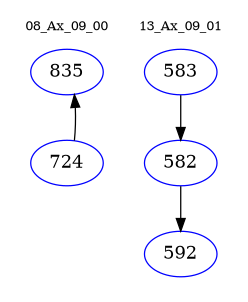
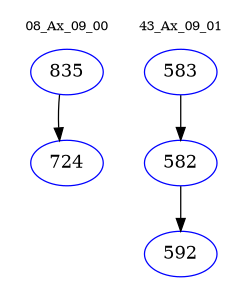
(181, 27) -> (181, 27)
(75, 124) -> (59, 111)
